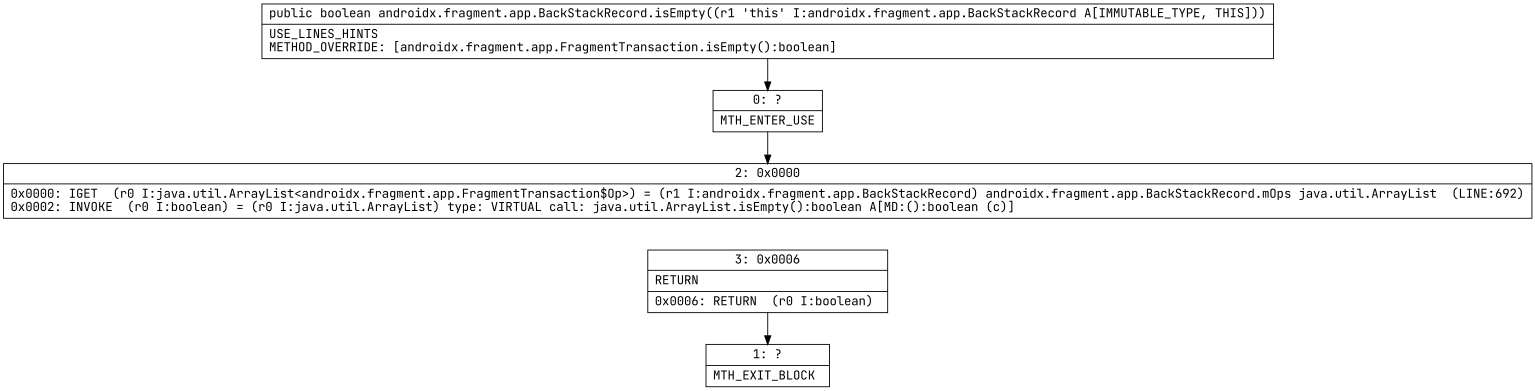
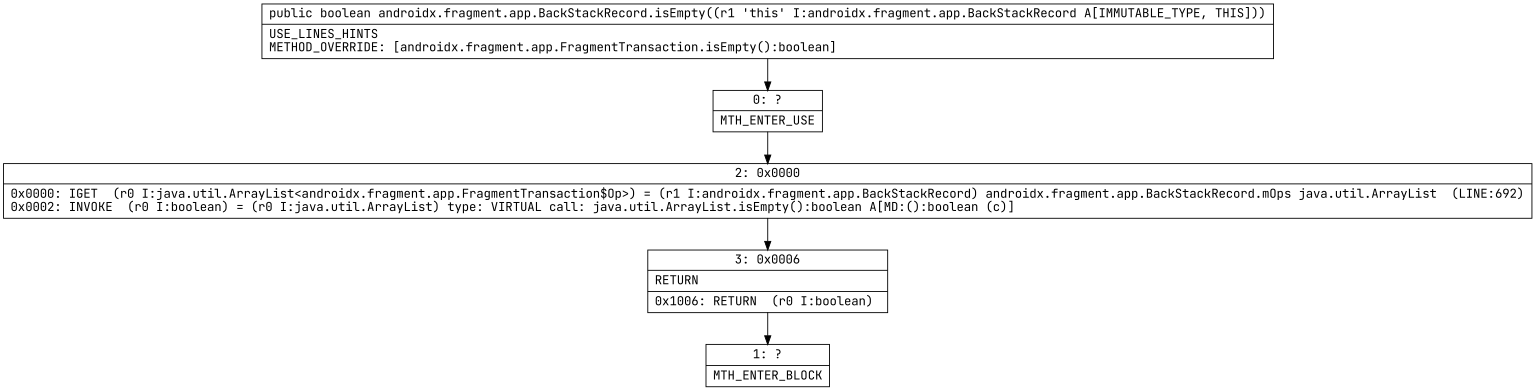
none -> (768, 230)
(768, 302) -> (768, 302)
(764, 376) -> (768, 376)
